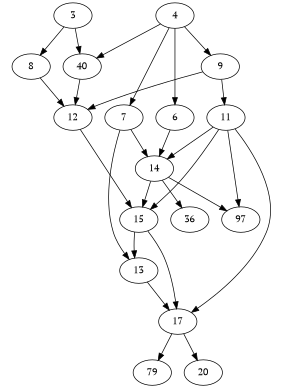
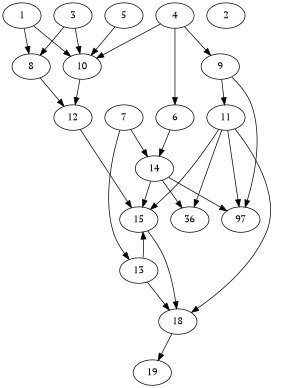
none -> (22, 16)
none -> (124, 16)
none -> (226, 16)
(151, 63) -> none
(82, 67) -> (82, 67)
(148, 88) -> (257, 136)
(193, 141) -> (209, 165)
(134, 241) -> (144, 249)
(178, 322) -> (178, 322)
(152, 373) -> (152, 373)
(203, 373) -> none
